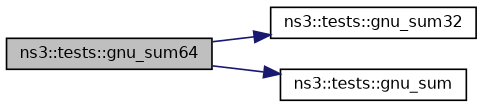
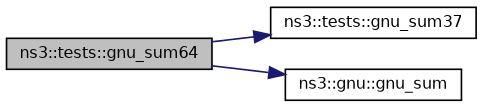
(373, 23) -> (373, 23)
(373, 85) -> (373, 85)
